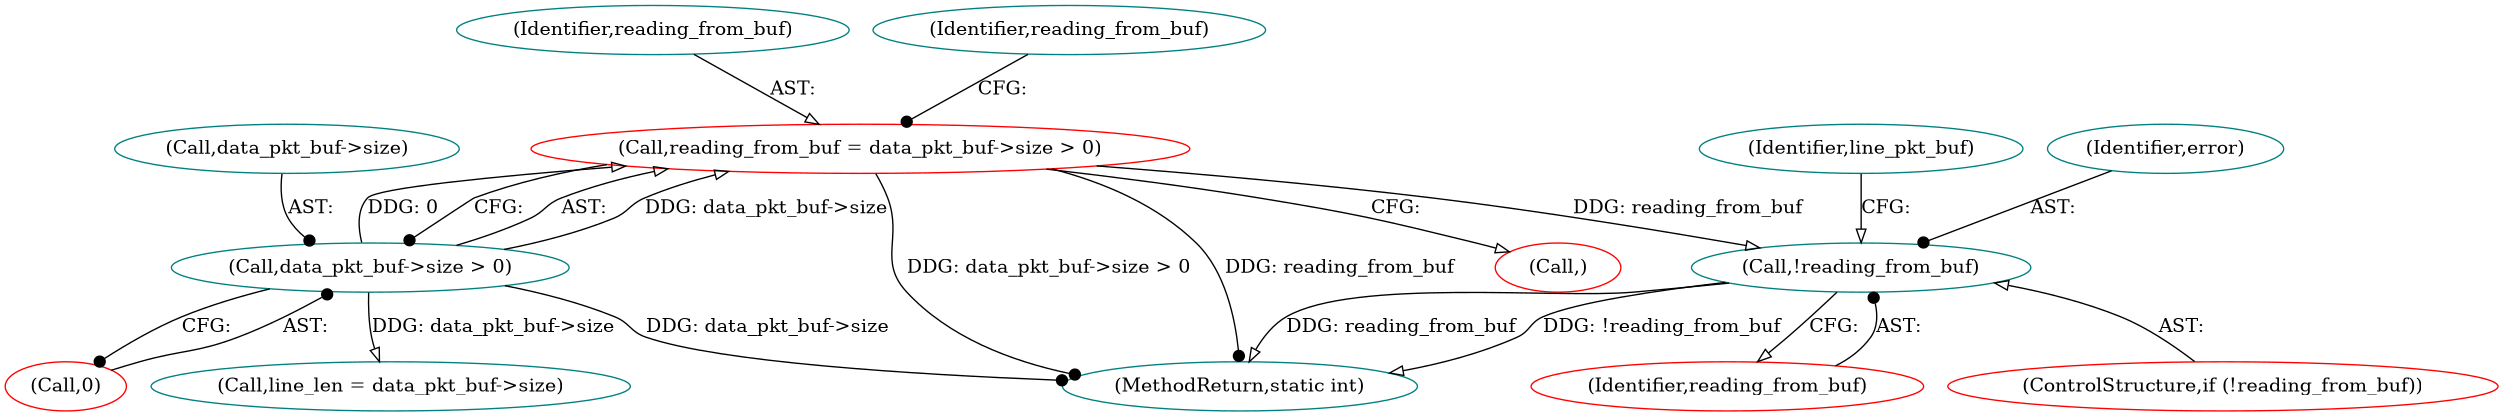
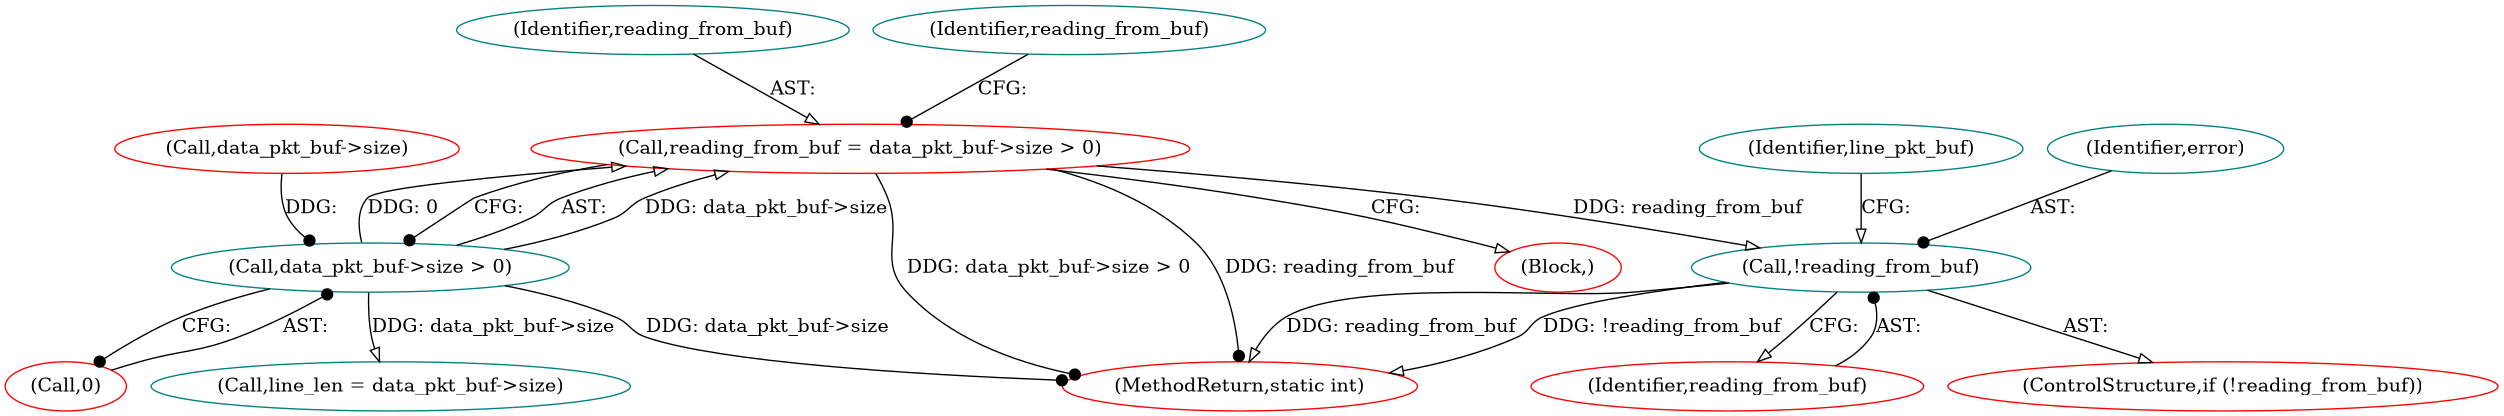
(287, 149) -> (287, 149)
(314, 208) -> (314, 208)
(1558, 268) -> (1558, 268)
(2107, 311) -> (2033, 324)
(1240, 386) -> (1240, 386)
